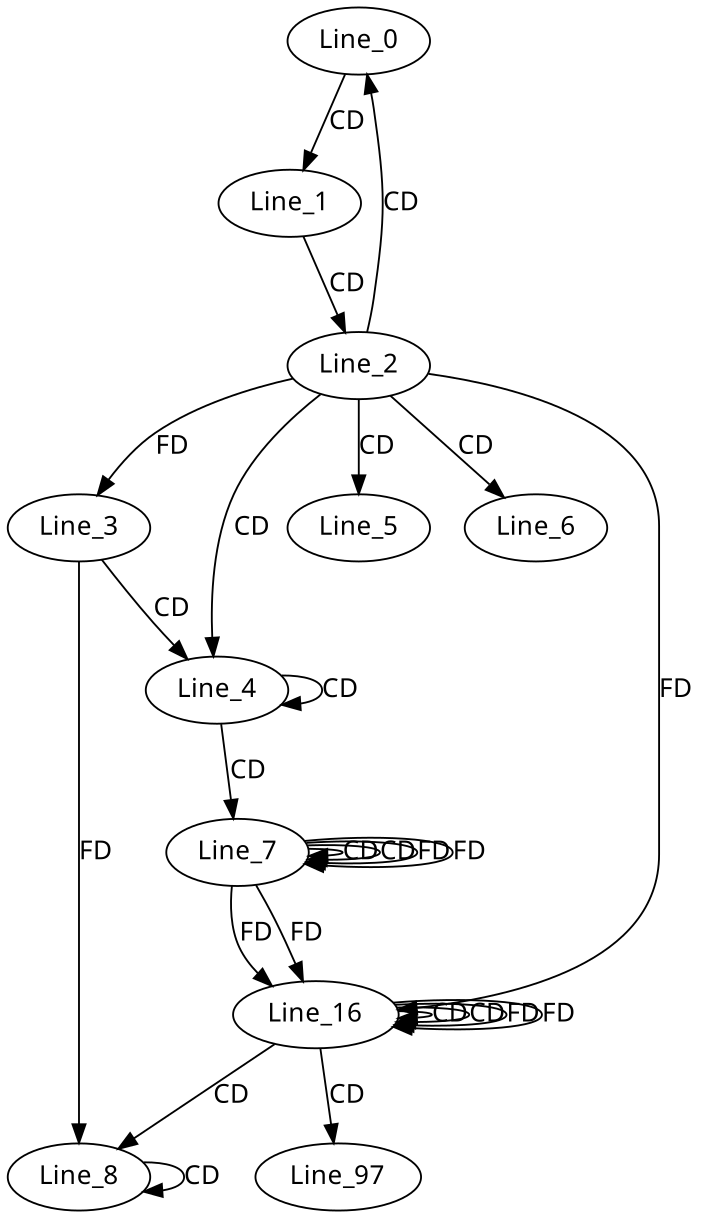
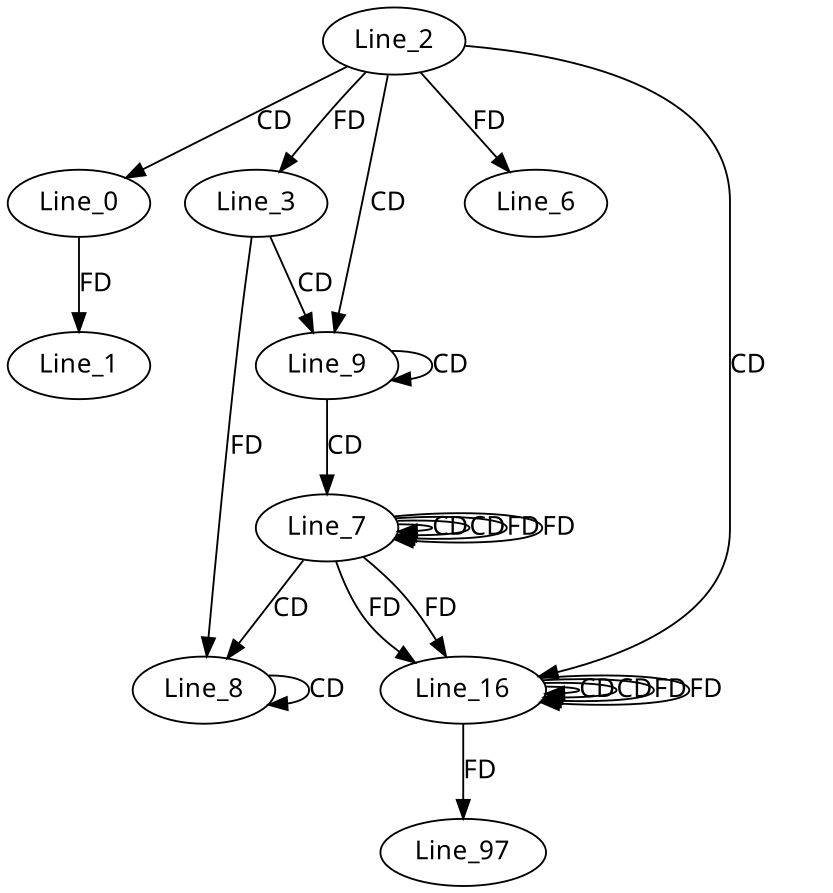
(348, 122) -> (97, 284)
(320, 276) -> none
(476, 447) -> (490, 122)
(359, 528) -> none
(217, 690) -> (327, 366)
(677, 690) -> (749, 366)
(204, 1091) -> (271, 602)
(348, 1096) -> (481, 771)
